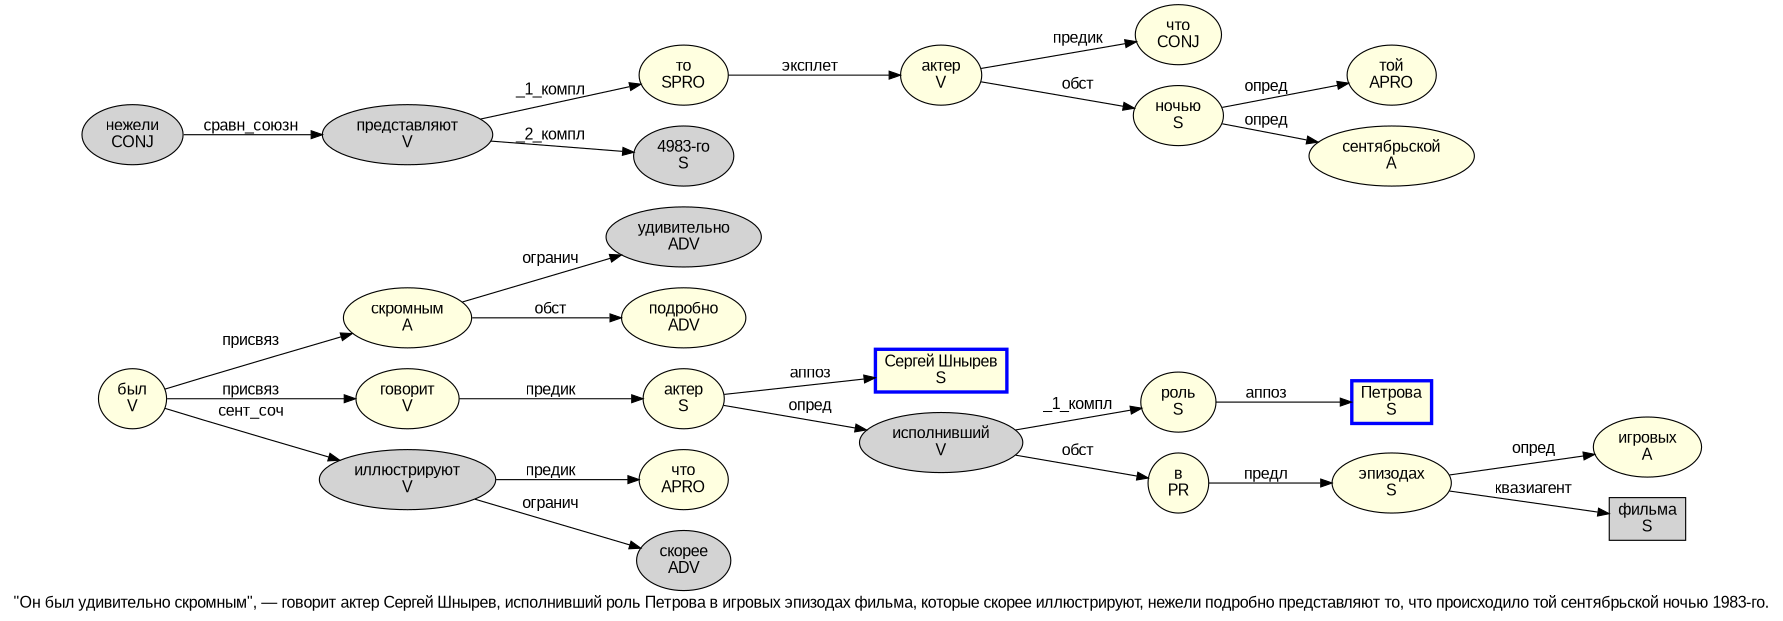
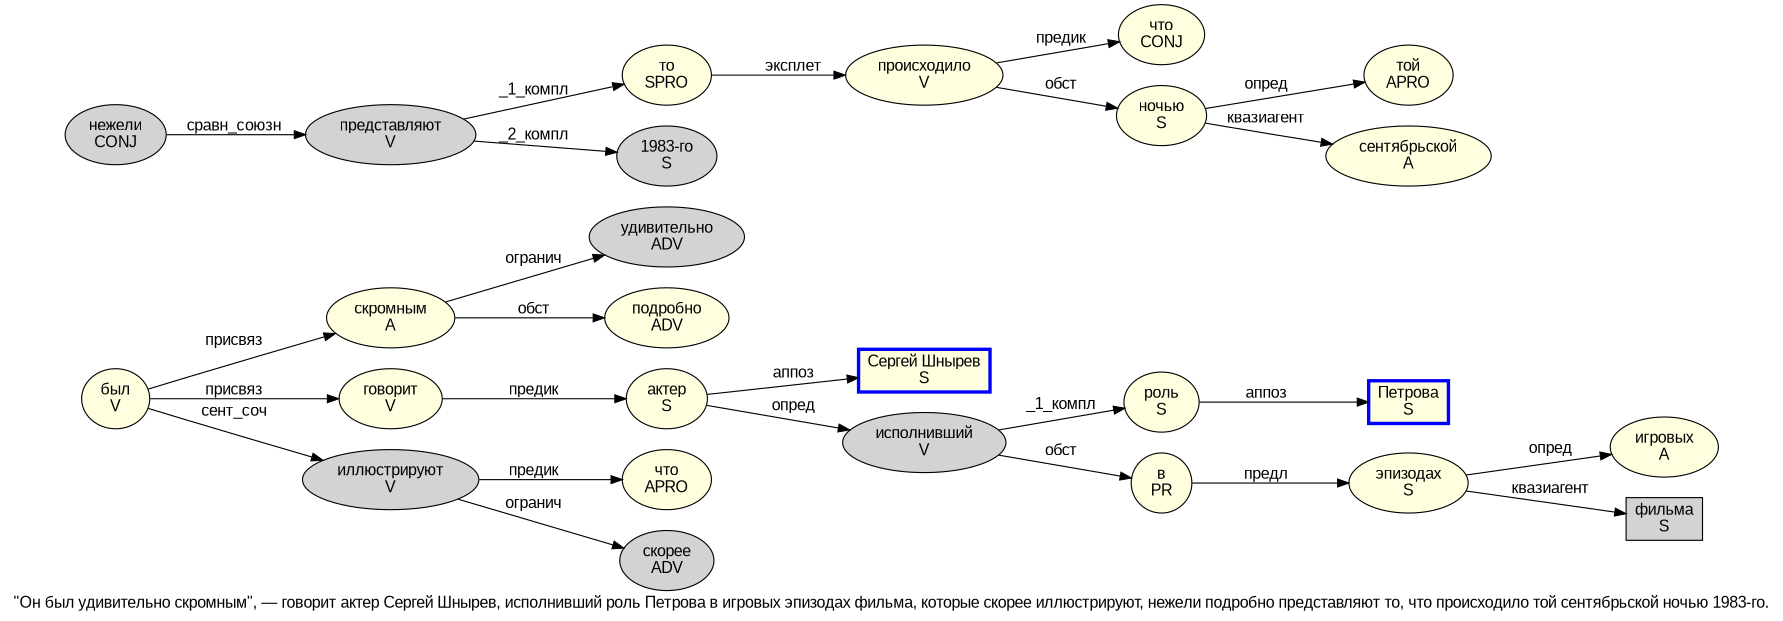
(941, 75) -> (924, 75)
(1266, 121) -> (1266, 118)
(684, 156) -> (667, 156)
